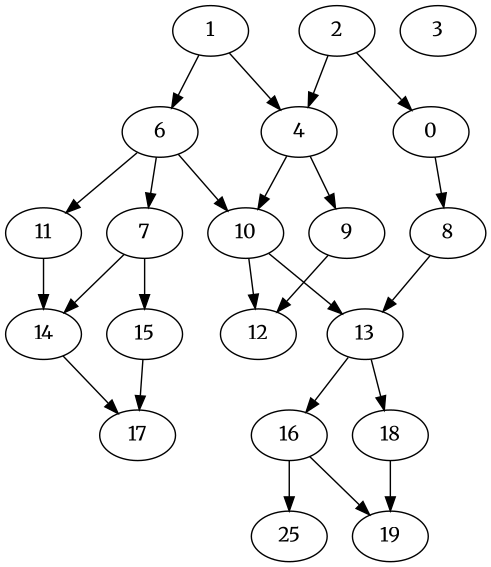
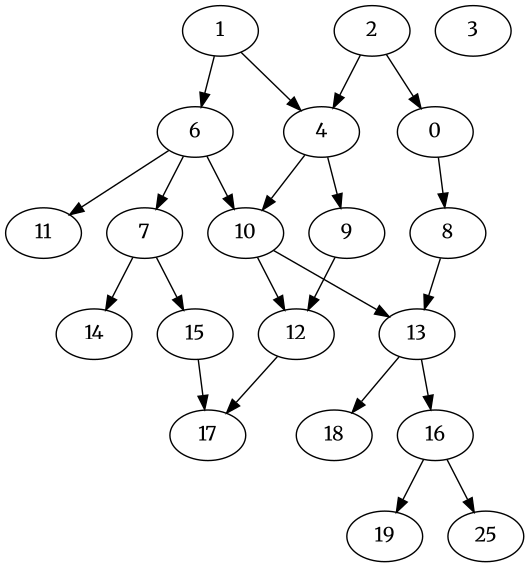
(44, 277) -> none
(86, 379) -> (257, 379)
(390, 479) -> none
